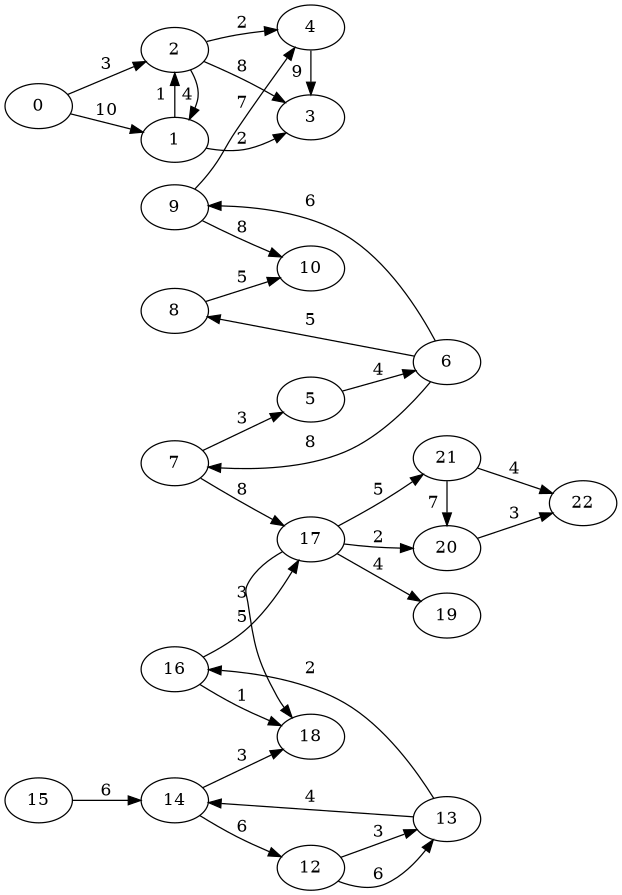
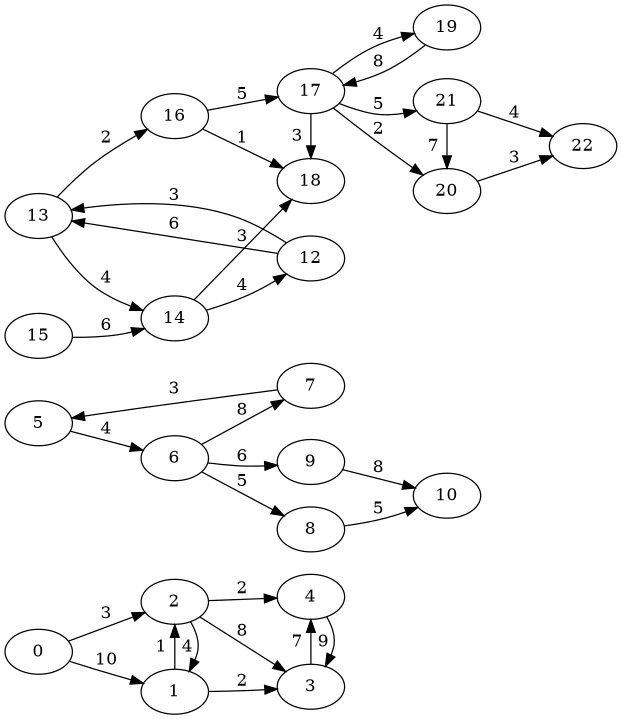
(241, 124) -> (311, 648)
(236, 499) -> (392, 67)
(243, 827) -> (243, 285)
